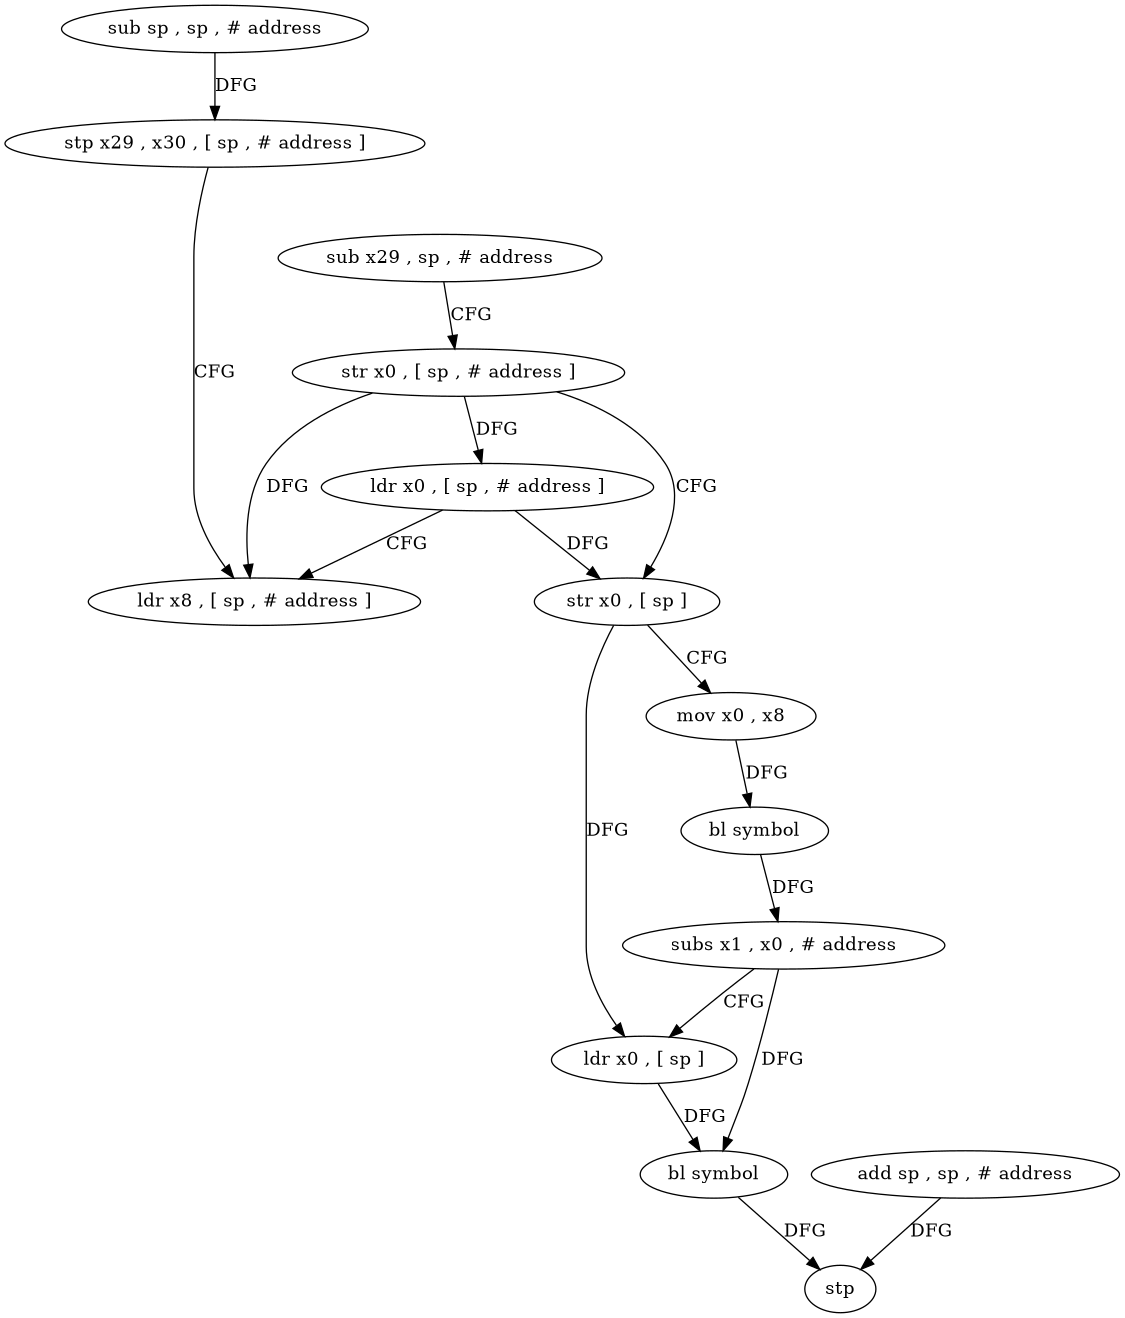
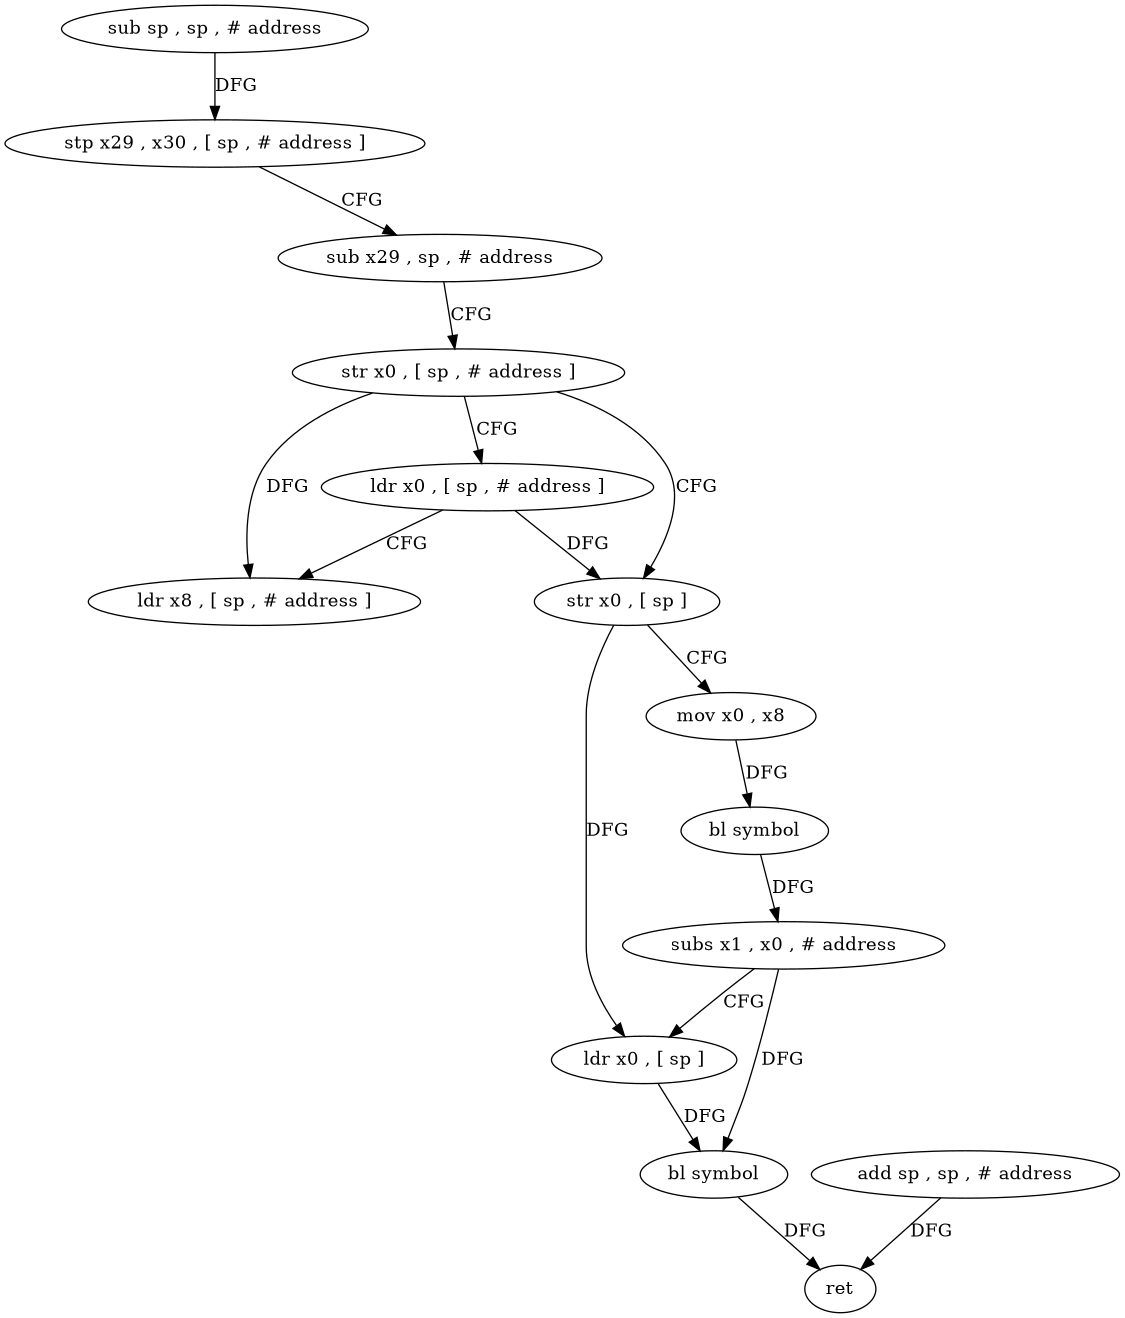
(194, 370) -> (322, 198)
(497, 430) -> (497, 430)
(840, 1289) -> (840, 1289)
